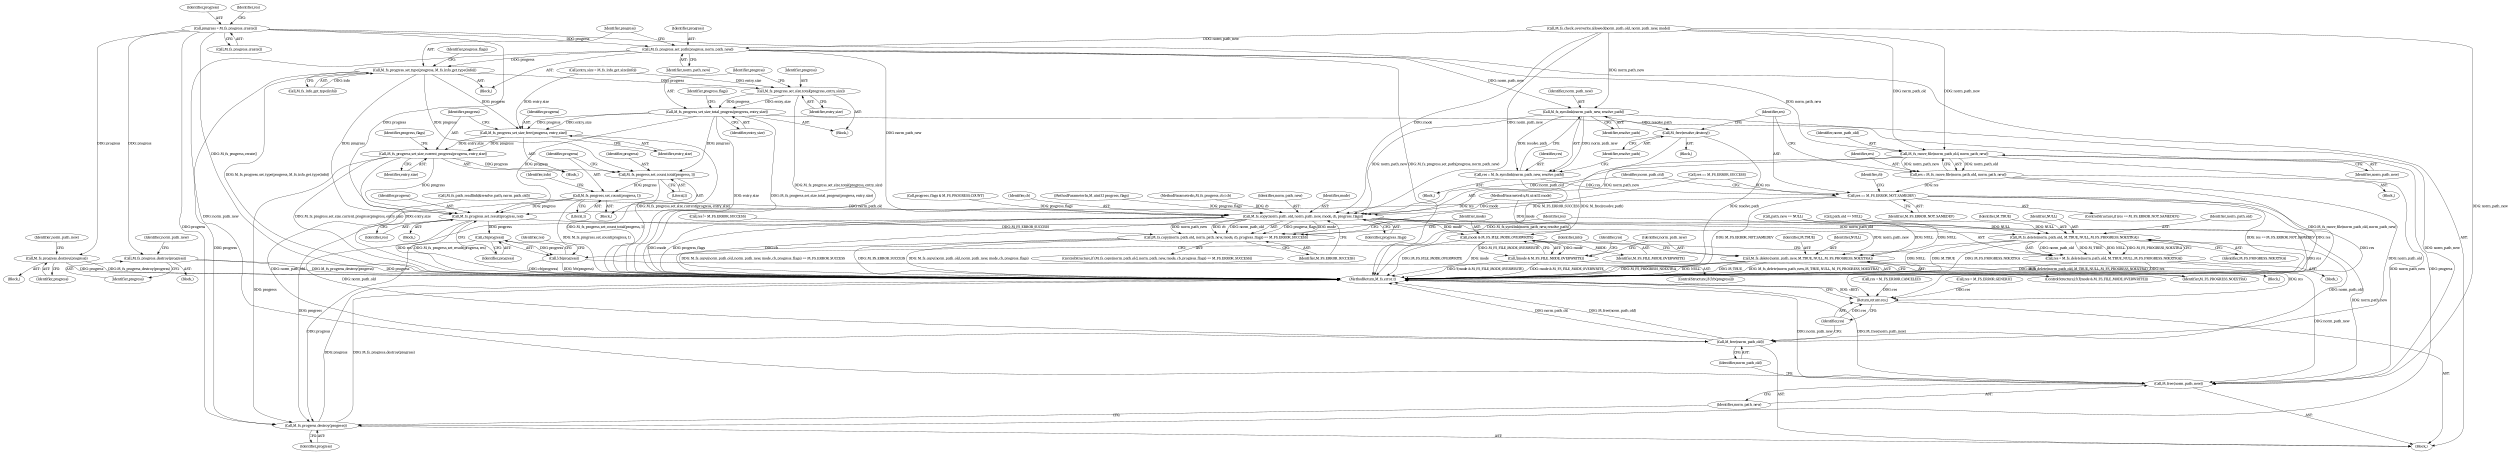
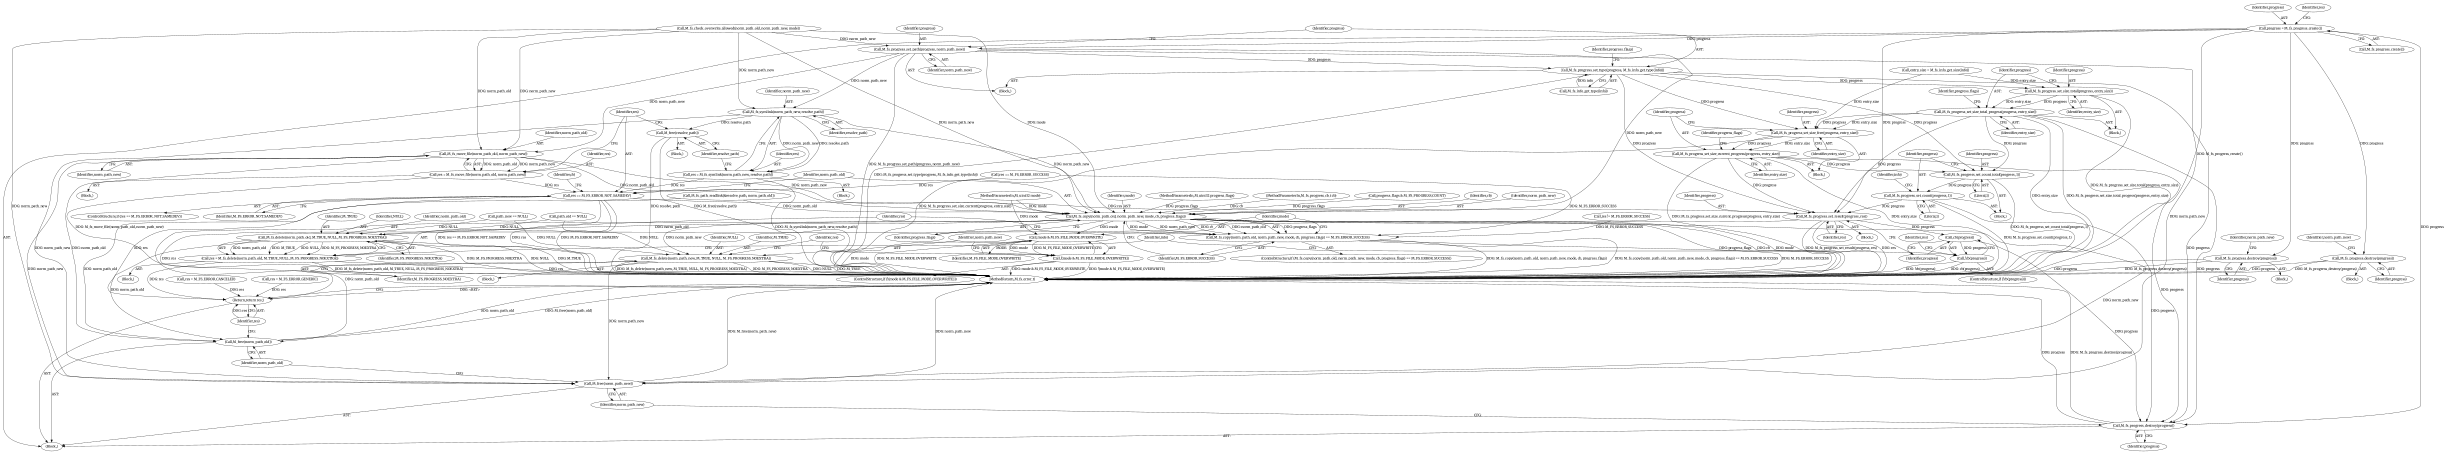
(1686, 133) -> (677, 133)
(2312, 316) -> (152, 178)
